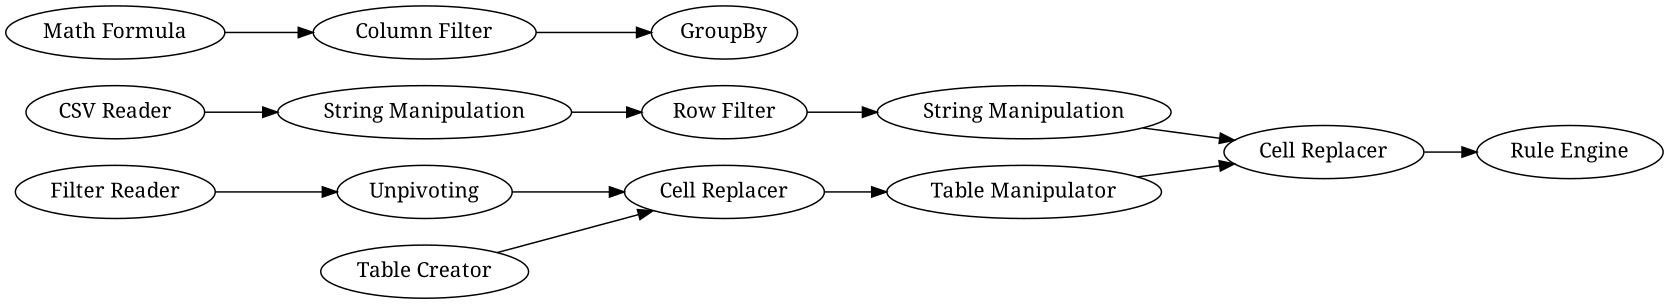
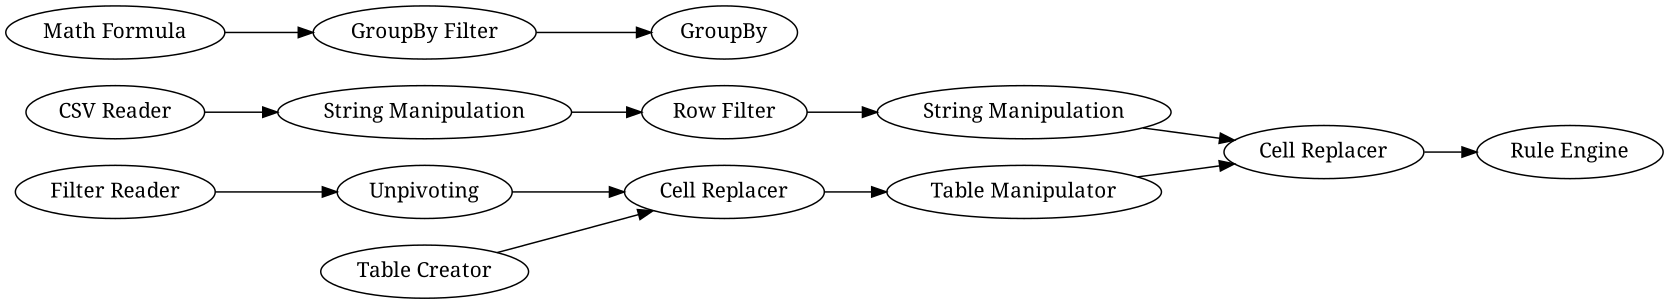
(425, 32) -> (425, 32)
